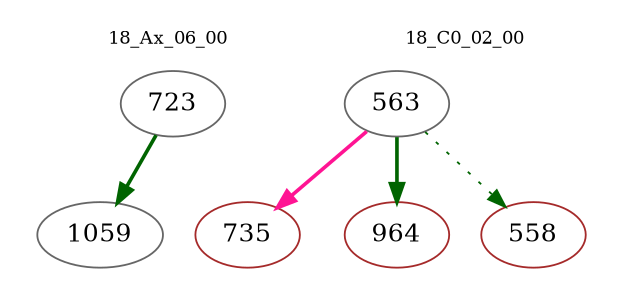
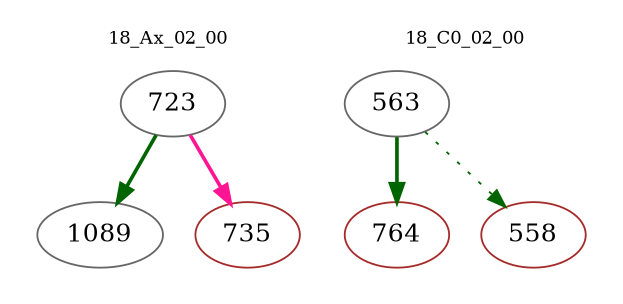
(168, 39) -> (168, 39)
(342, 152) -> (206, 161)
(100, 235) -> (100, 235)
(397, 235) -> (397, 235)
